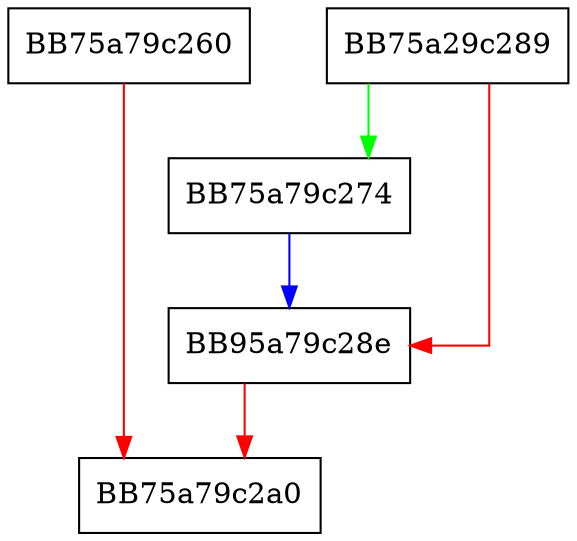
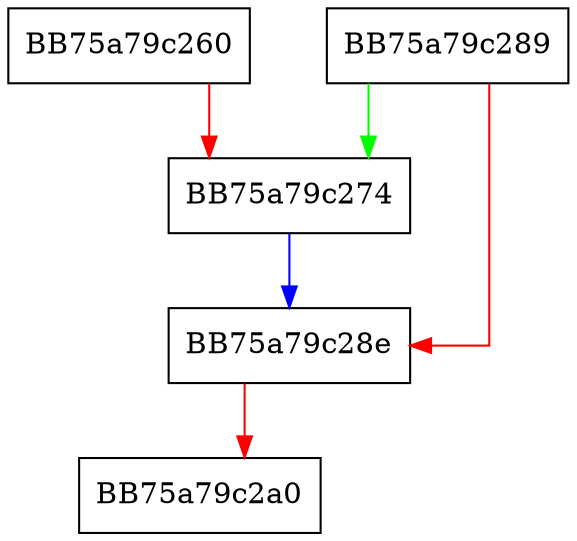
(448, 46) -> (448, 46)
(124, 260) -> (209, 110)
(289, 346) -> (289, 346)
